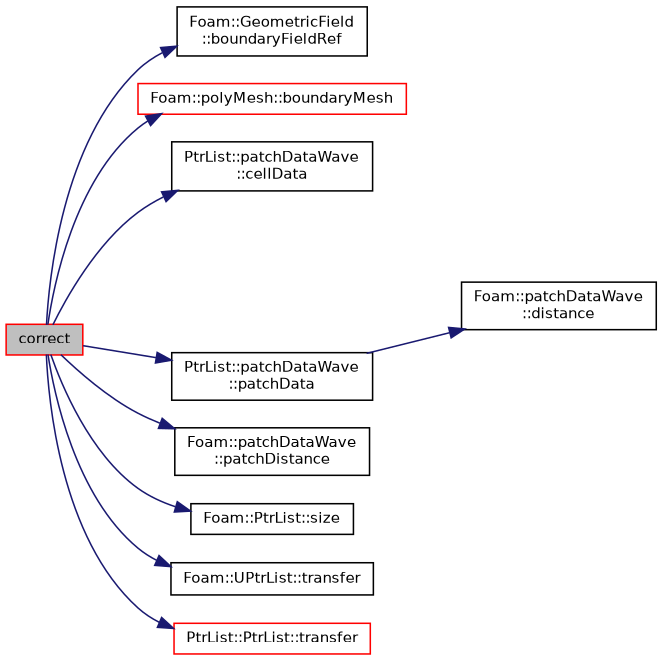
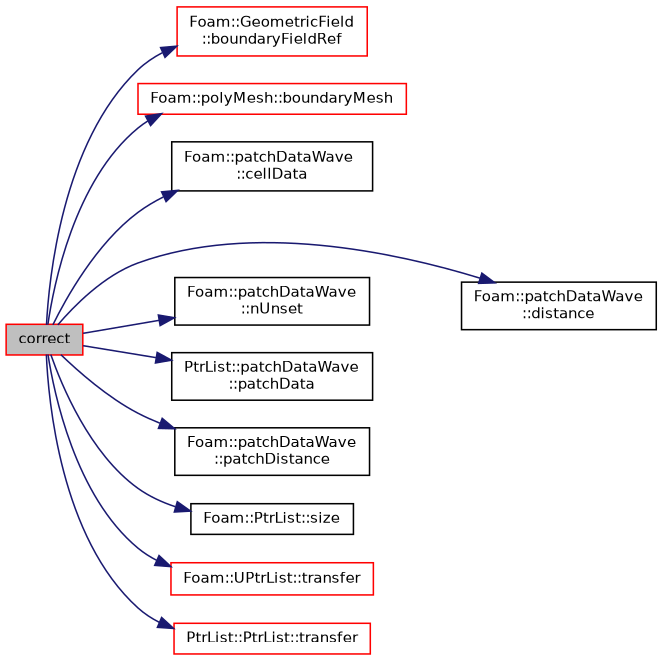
(272, 31) -> (272, 31)
(272, 166) -> (272, 166)
none -> (272, 301)
(408, 343) -> (259, 243)
(272, 579) -> (272, 579)
